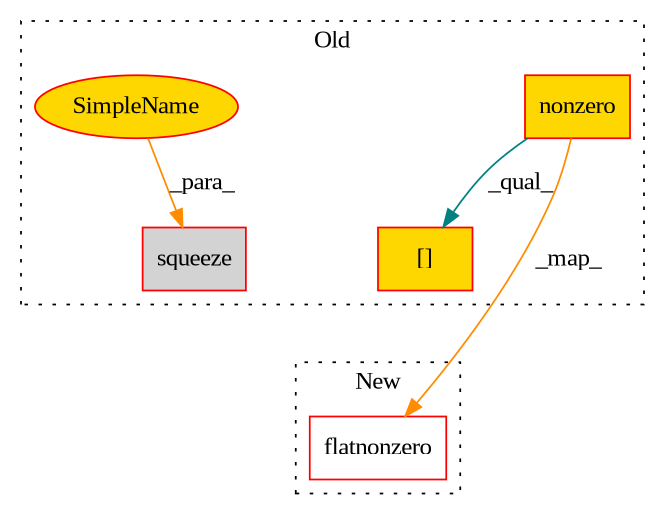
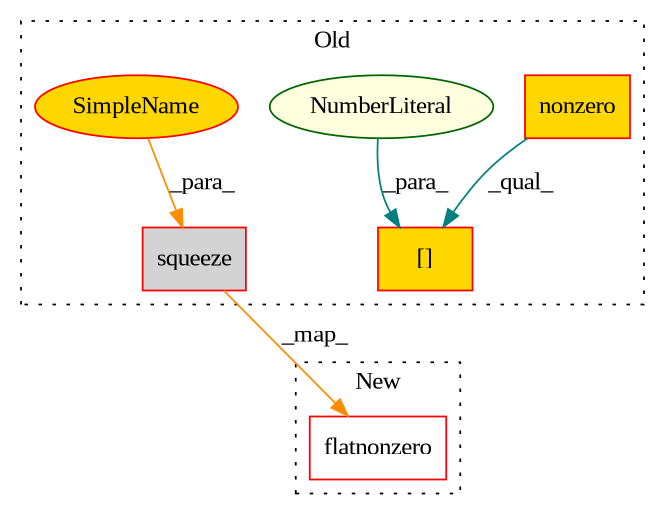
none -> (382, 107)
(509, 279) -> (280, 347)
